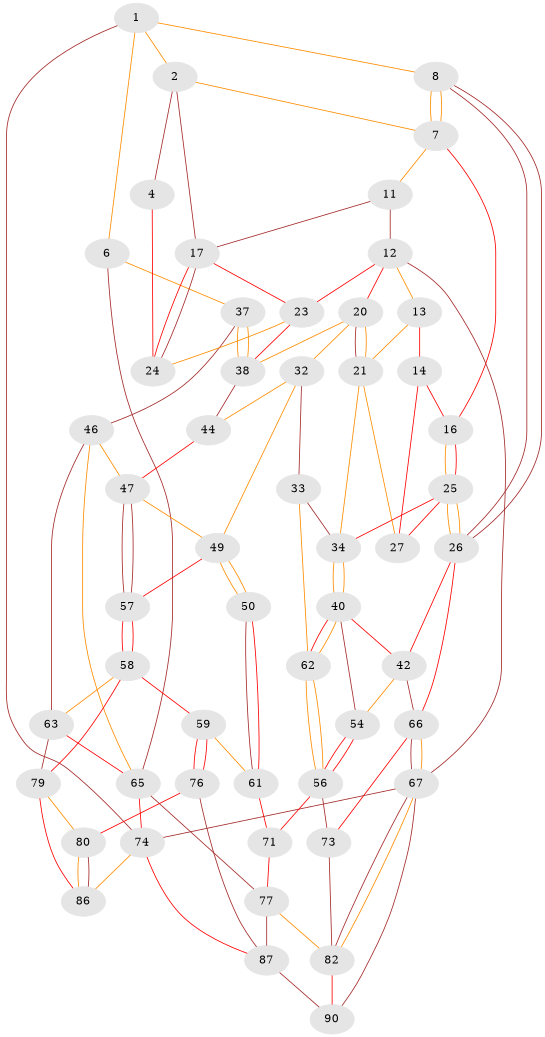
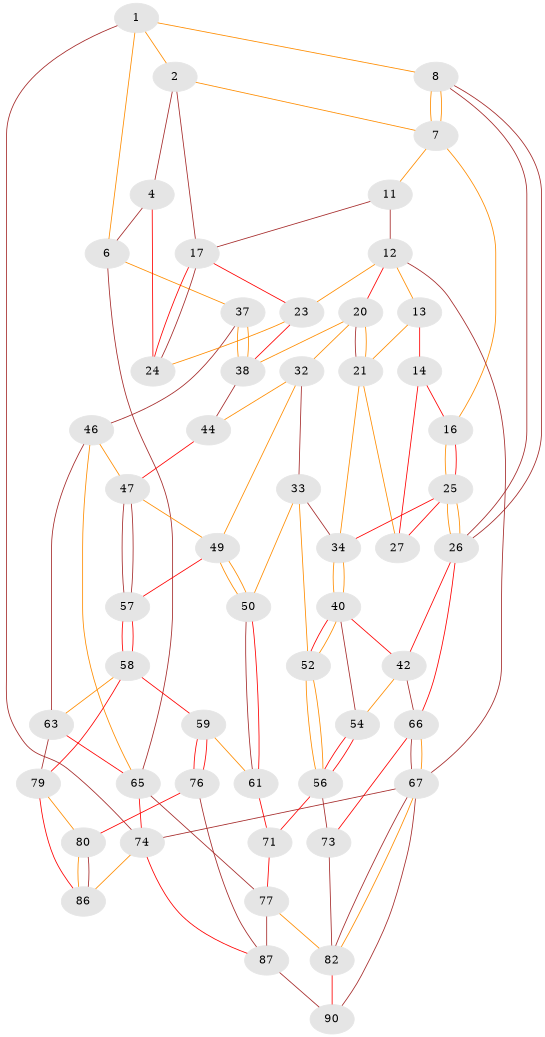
none -> (130, 224)
(496, 280) -> (496, 280)
(346, 283) -> (346, 283)
none -> (274, 548)
(308, 666) -> (308, 666)
